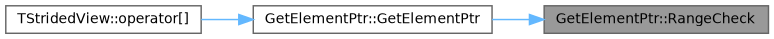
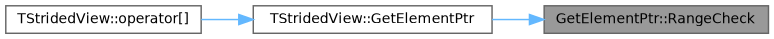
(373, 20) -> (373, 20)
